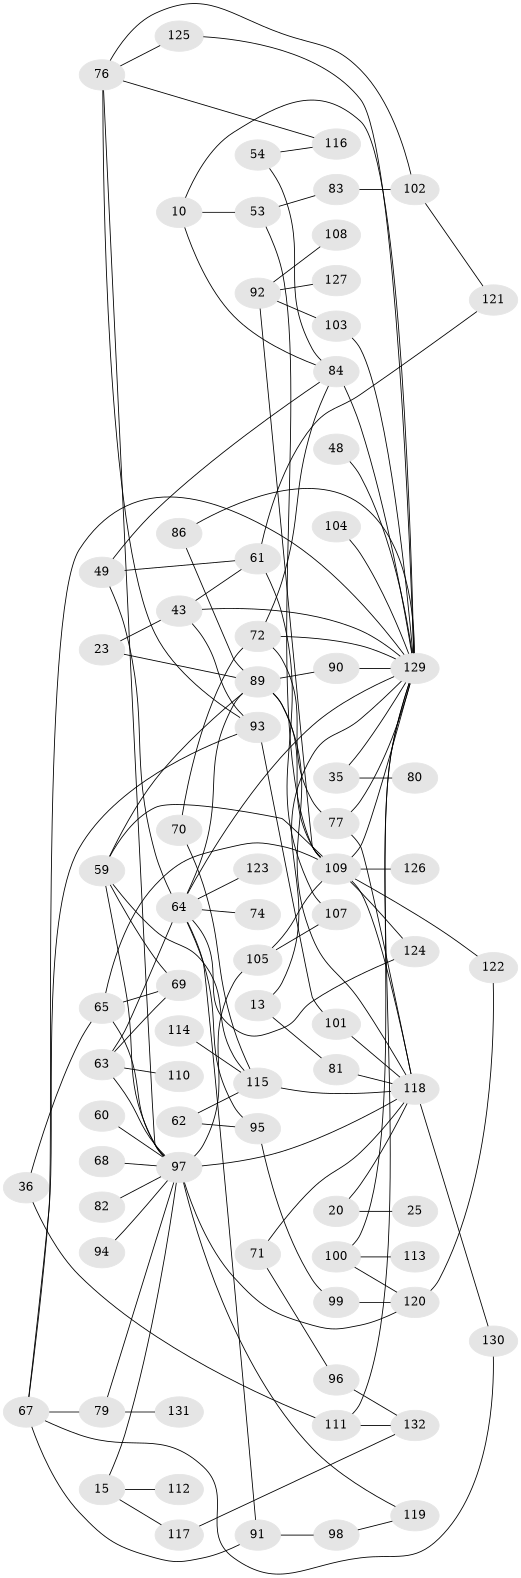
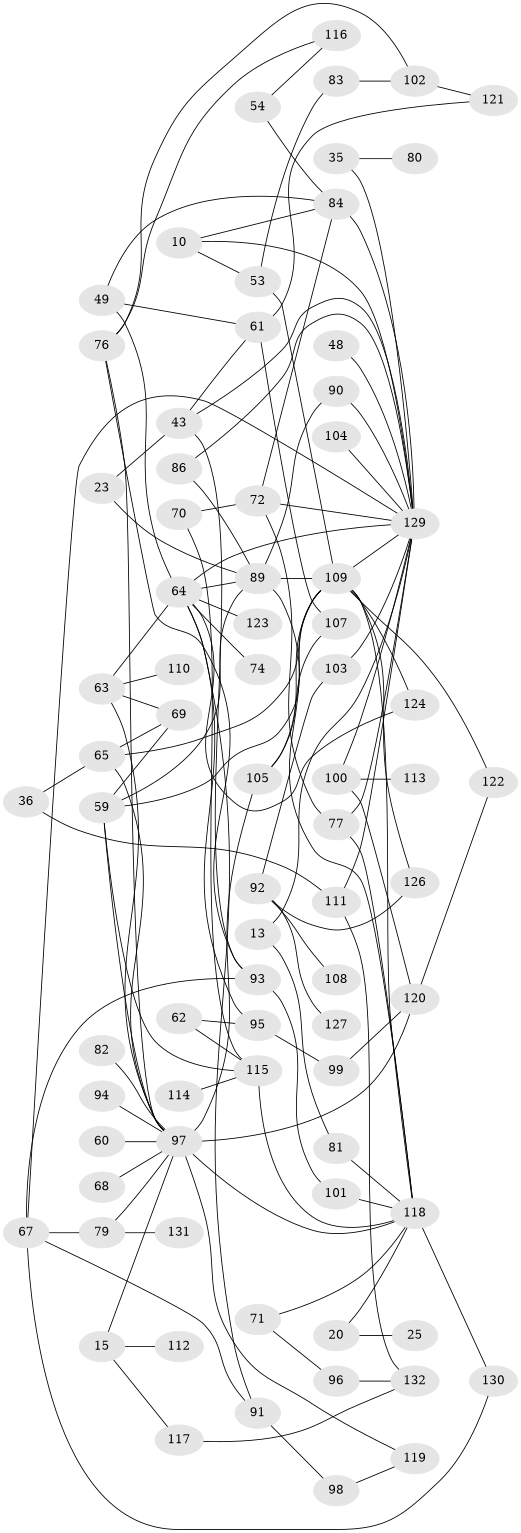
(179, 36) -> none
(283, 543) -> (338, 930)
